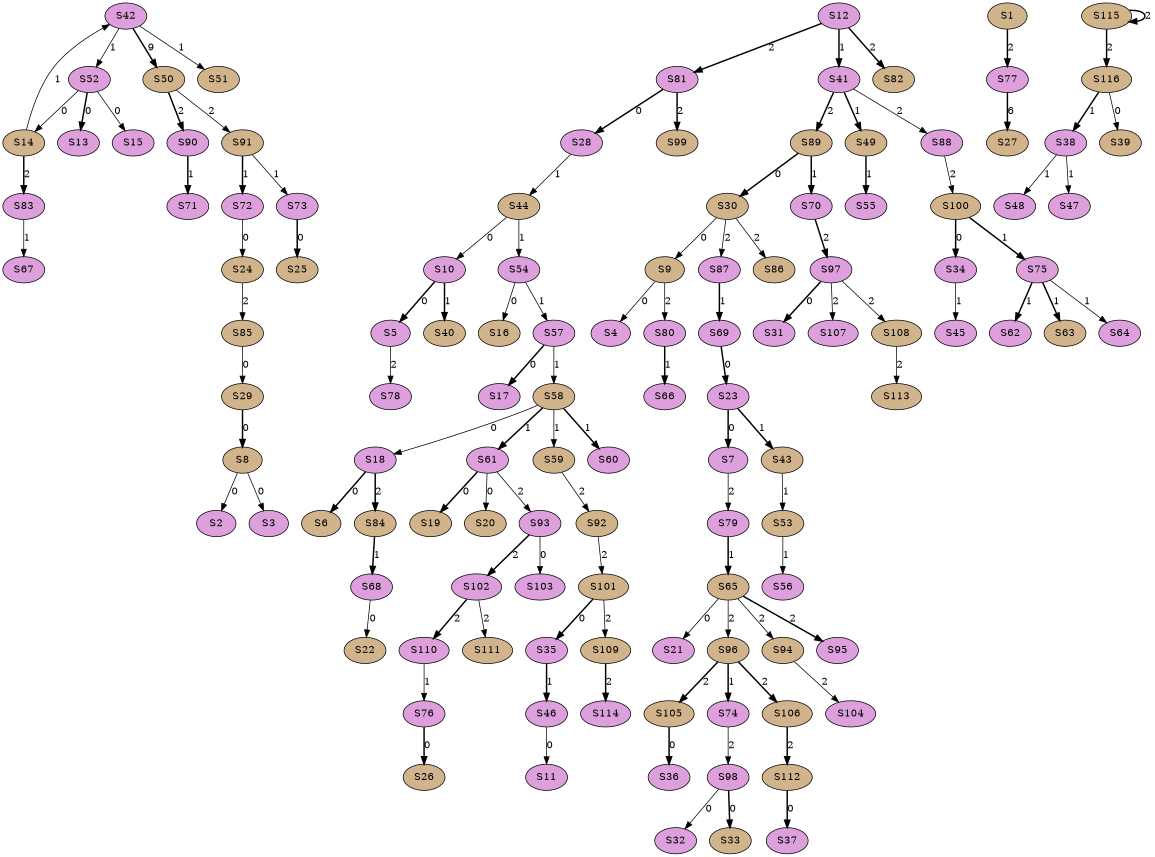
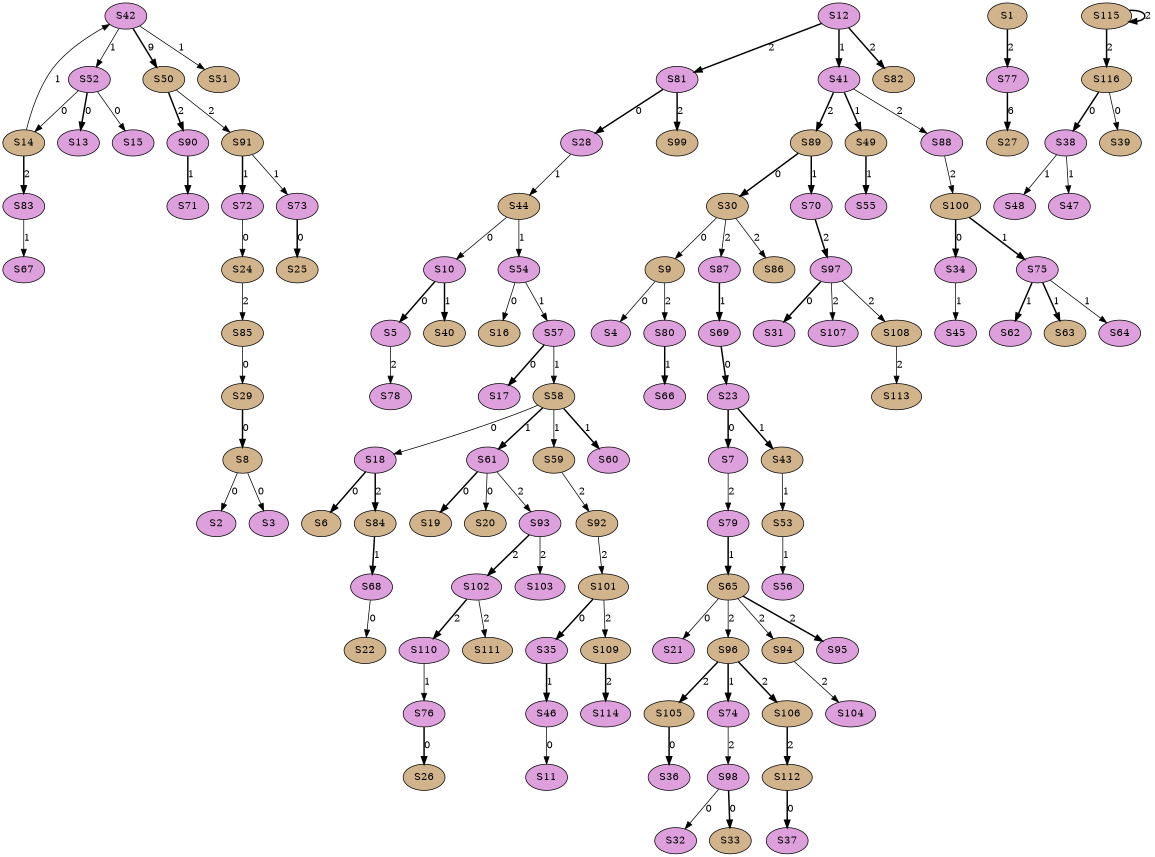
(1093, 111) -> (1093, 111)
(544, 555) -> (544, 555)
